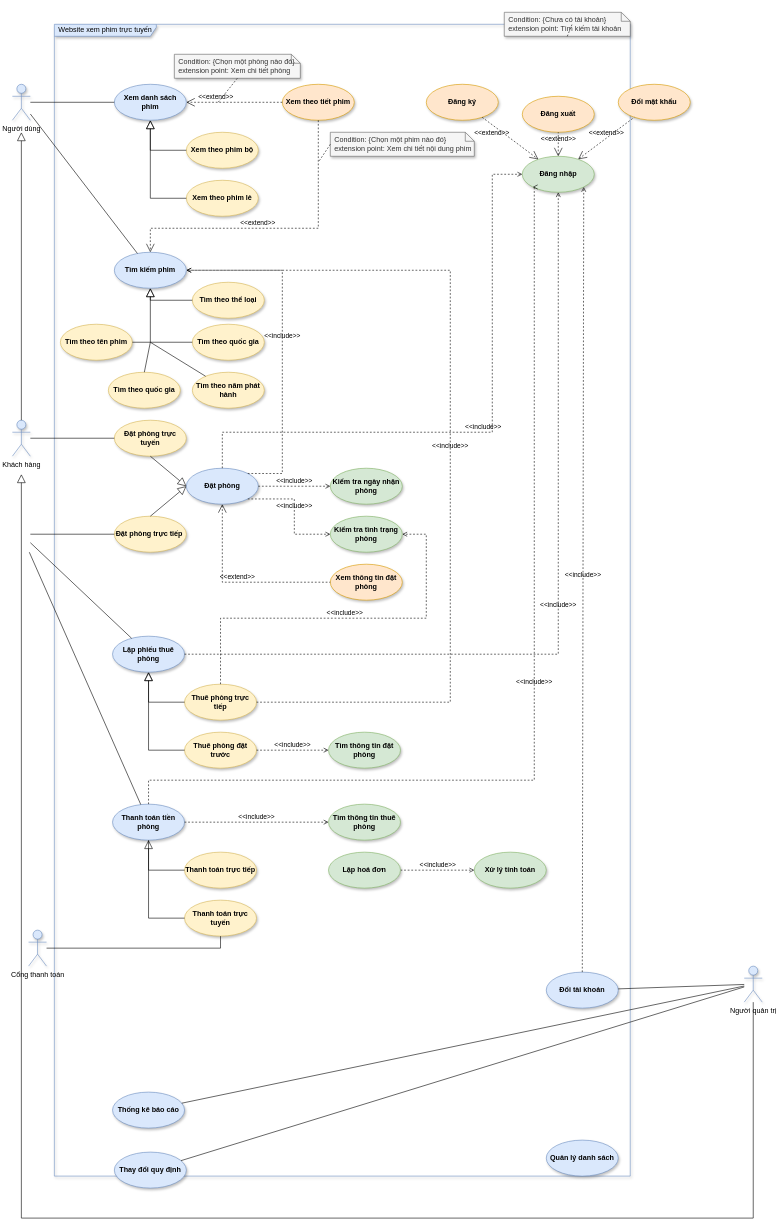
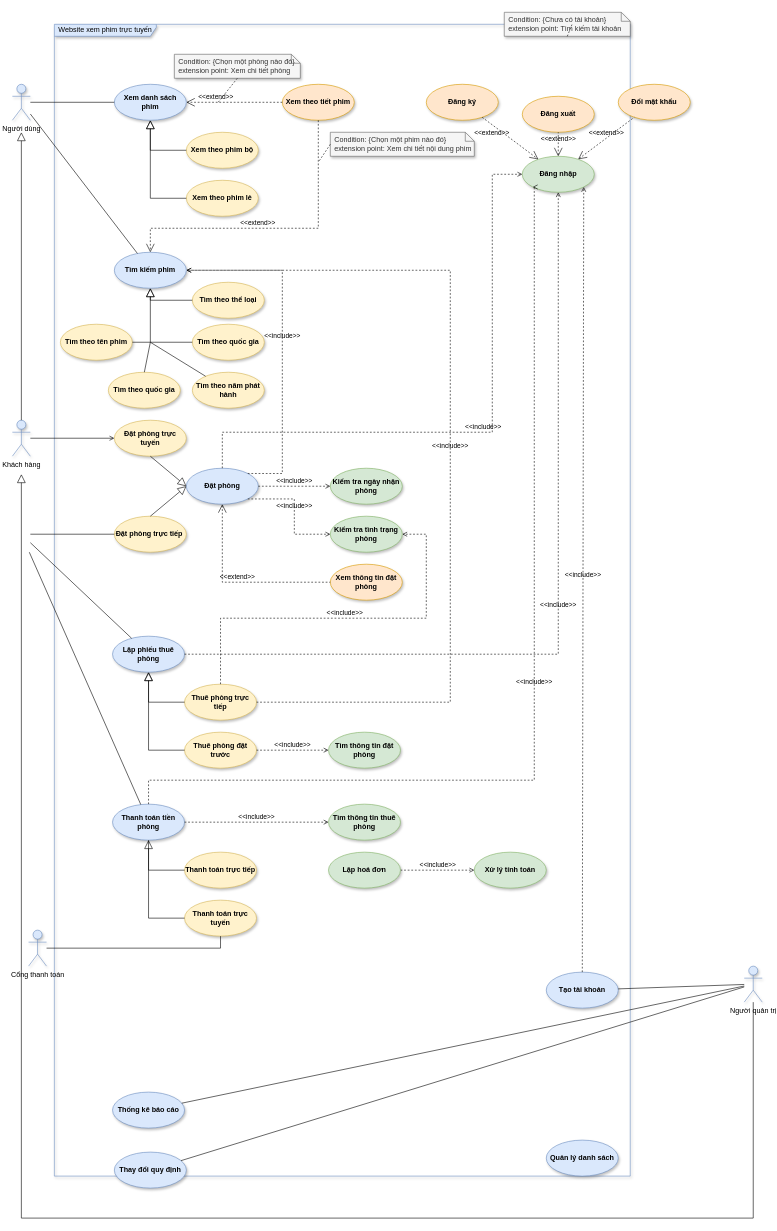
(111, 438) -> (110, 438)
(582, 990) -> (582, 990)
